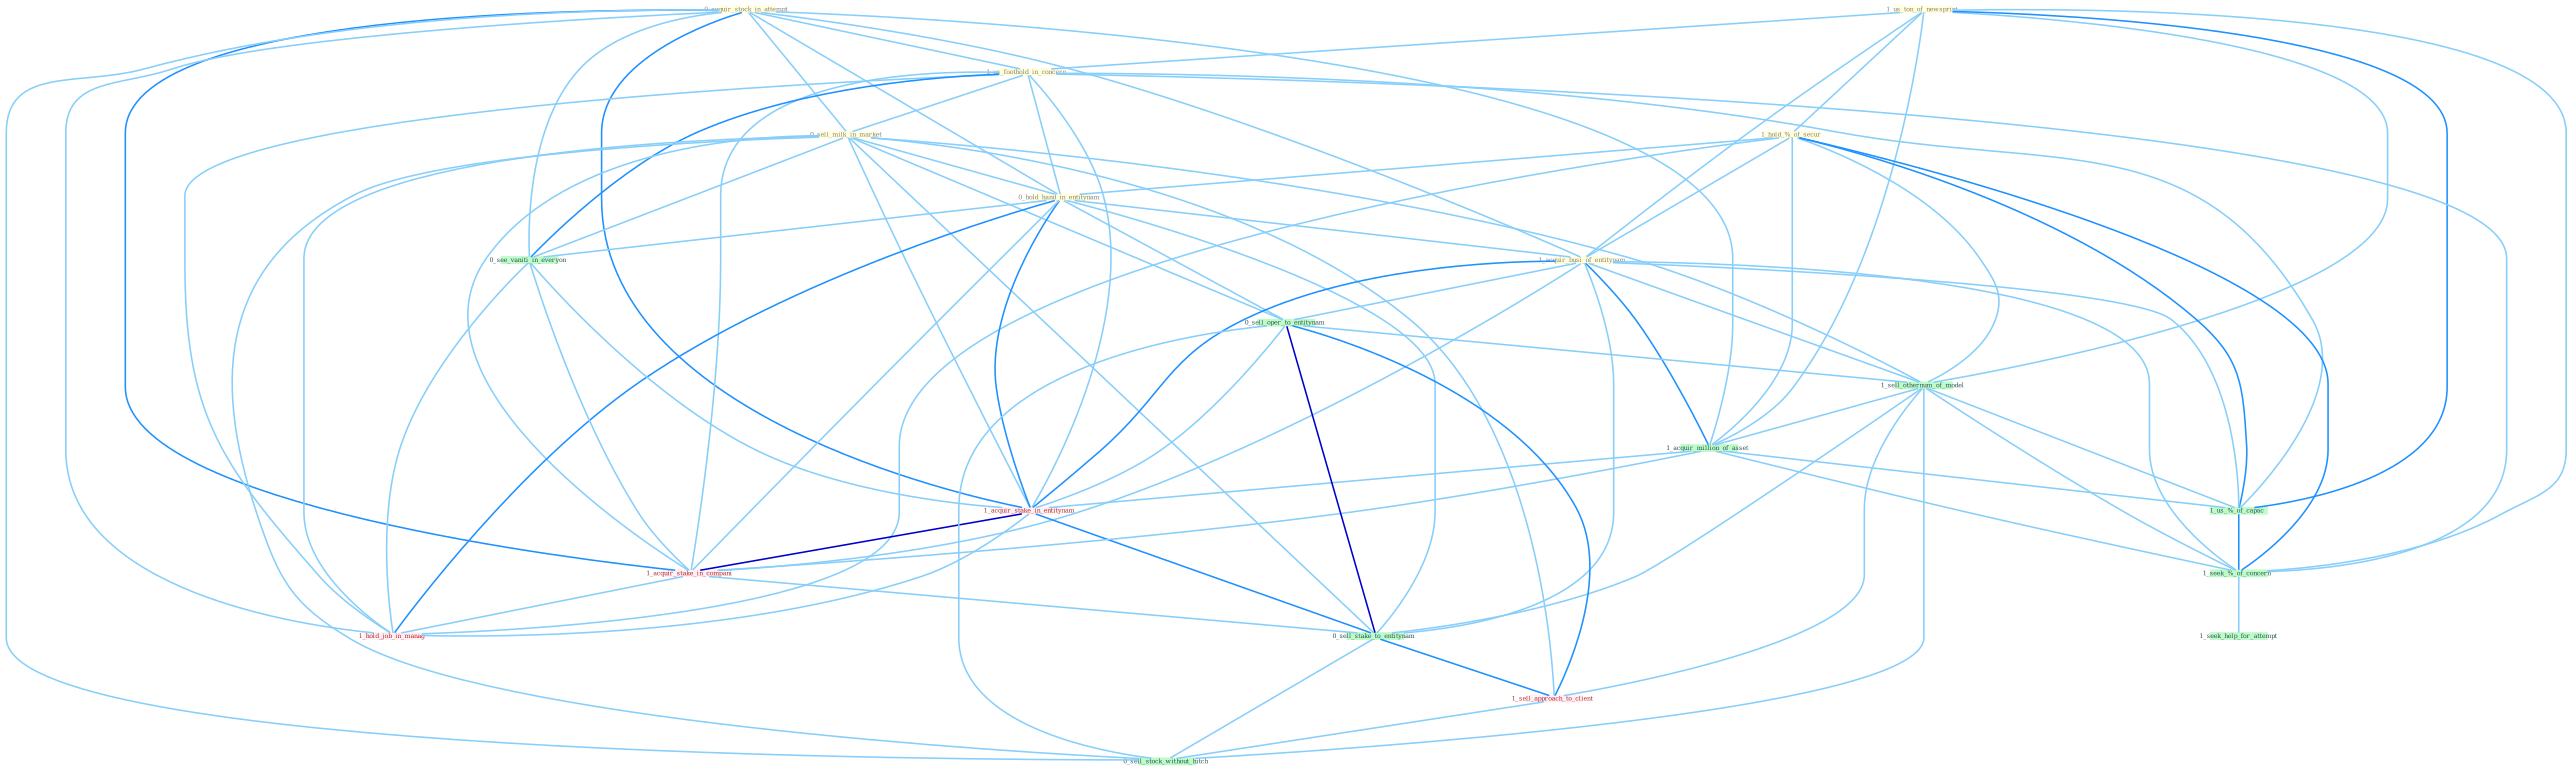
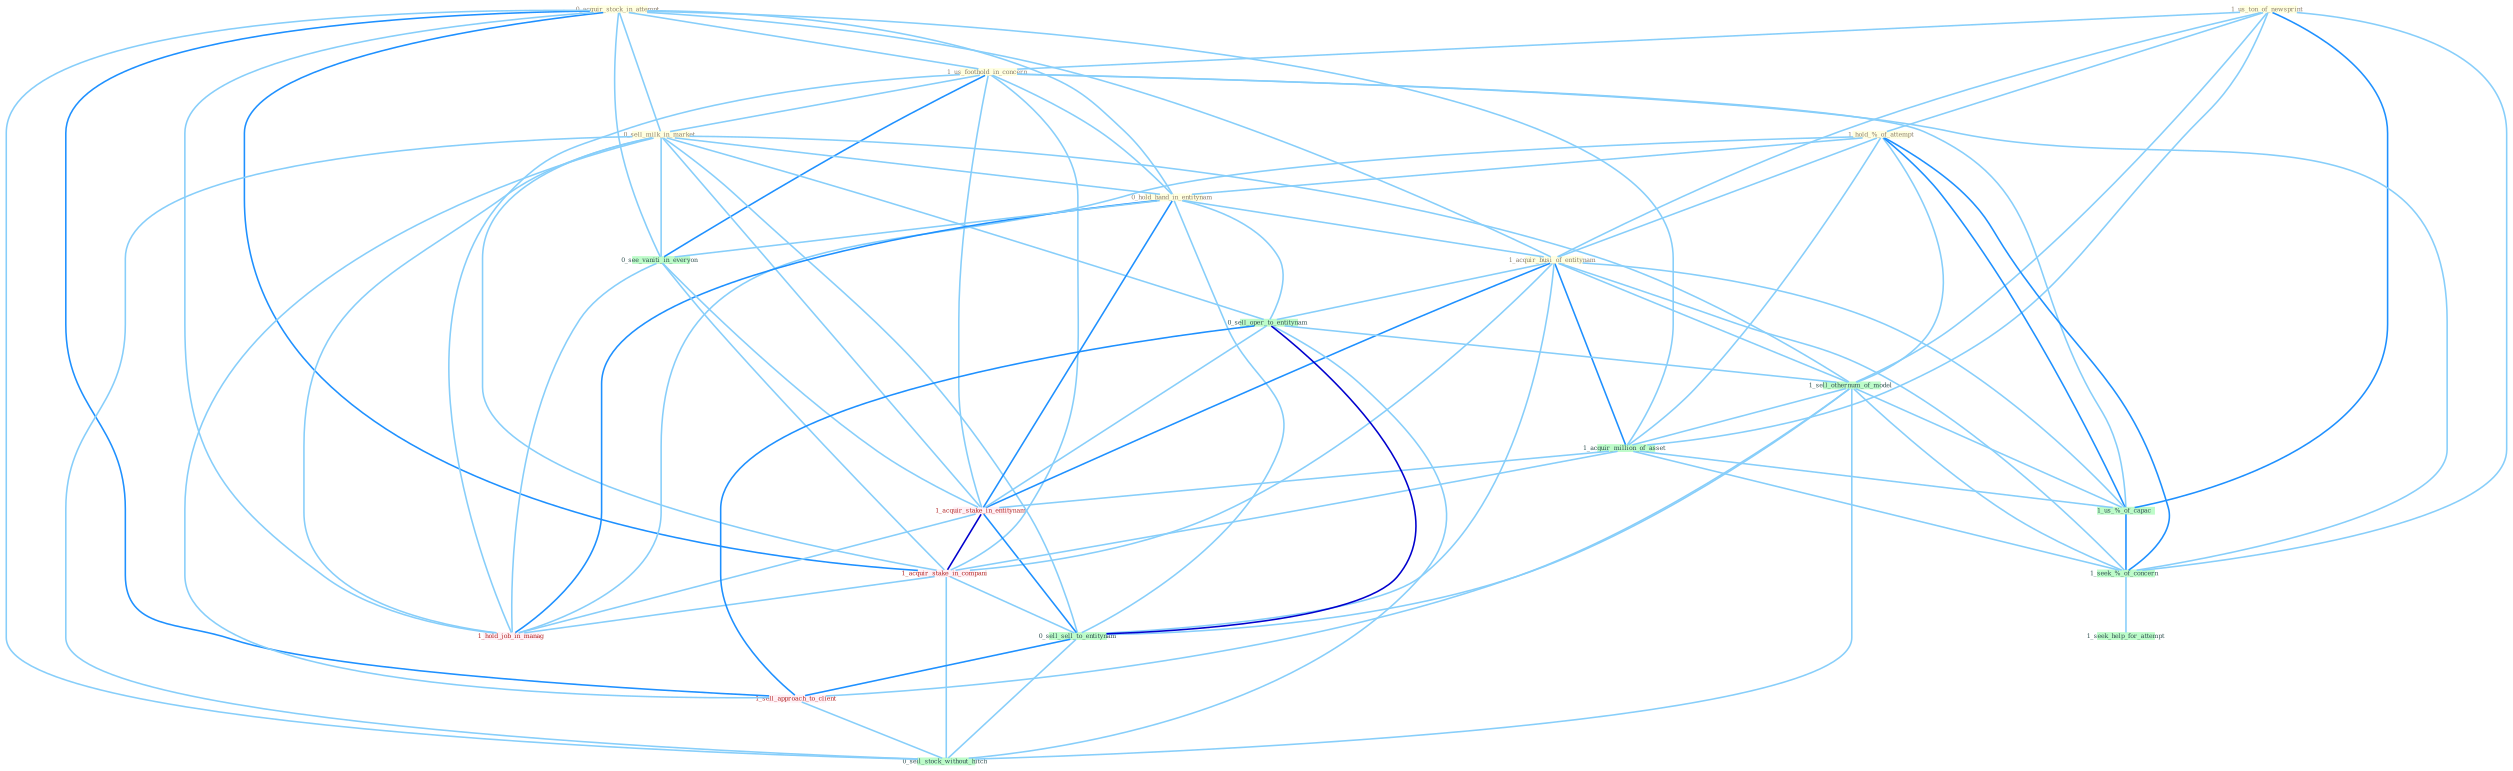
(1792, 135) -> (1882, 135)
(657, 334) -> (75, 376)
(875, 385) -> (946, 677)
(1376, 636) -> (1078, 636)
